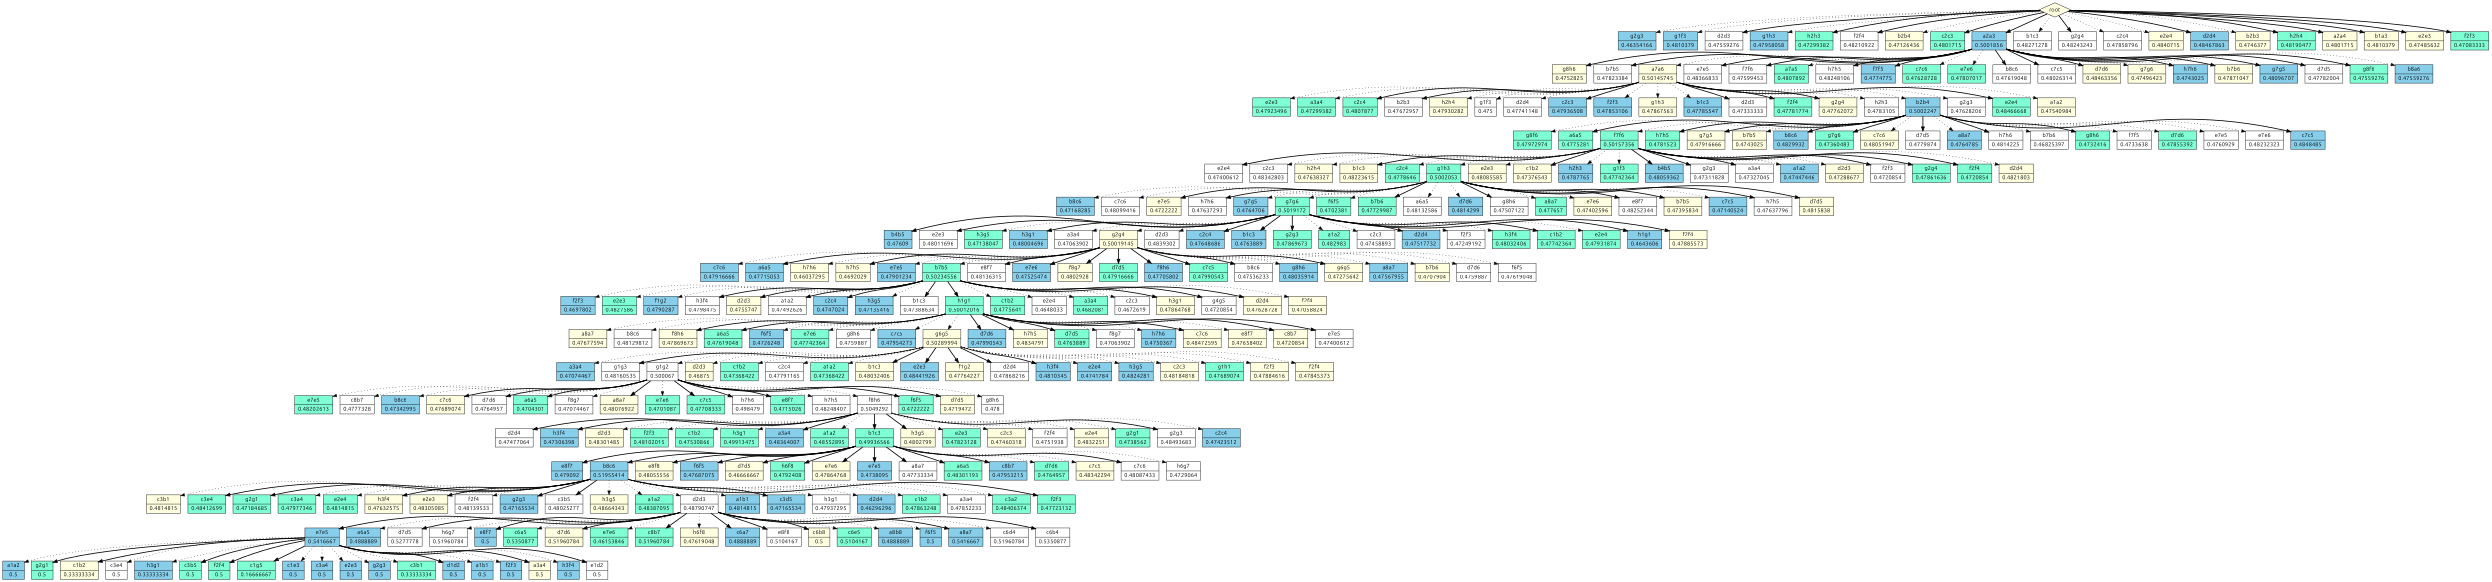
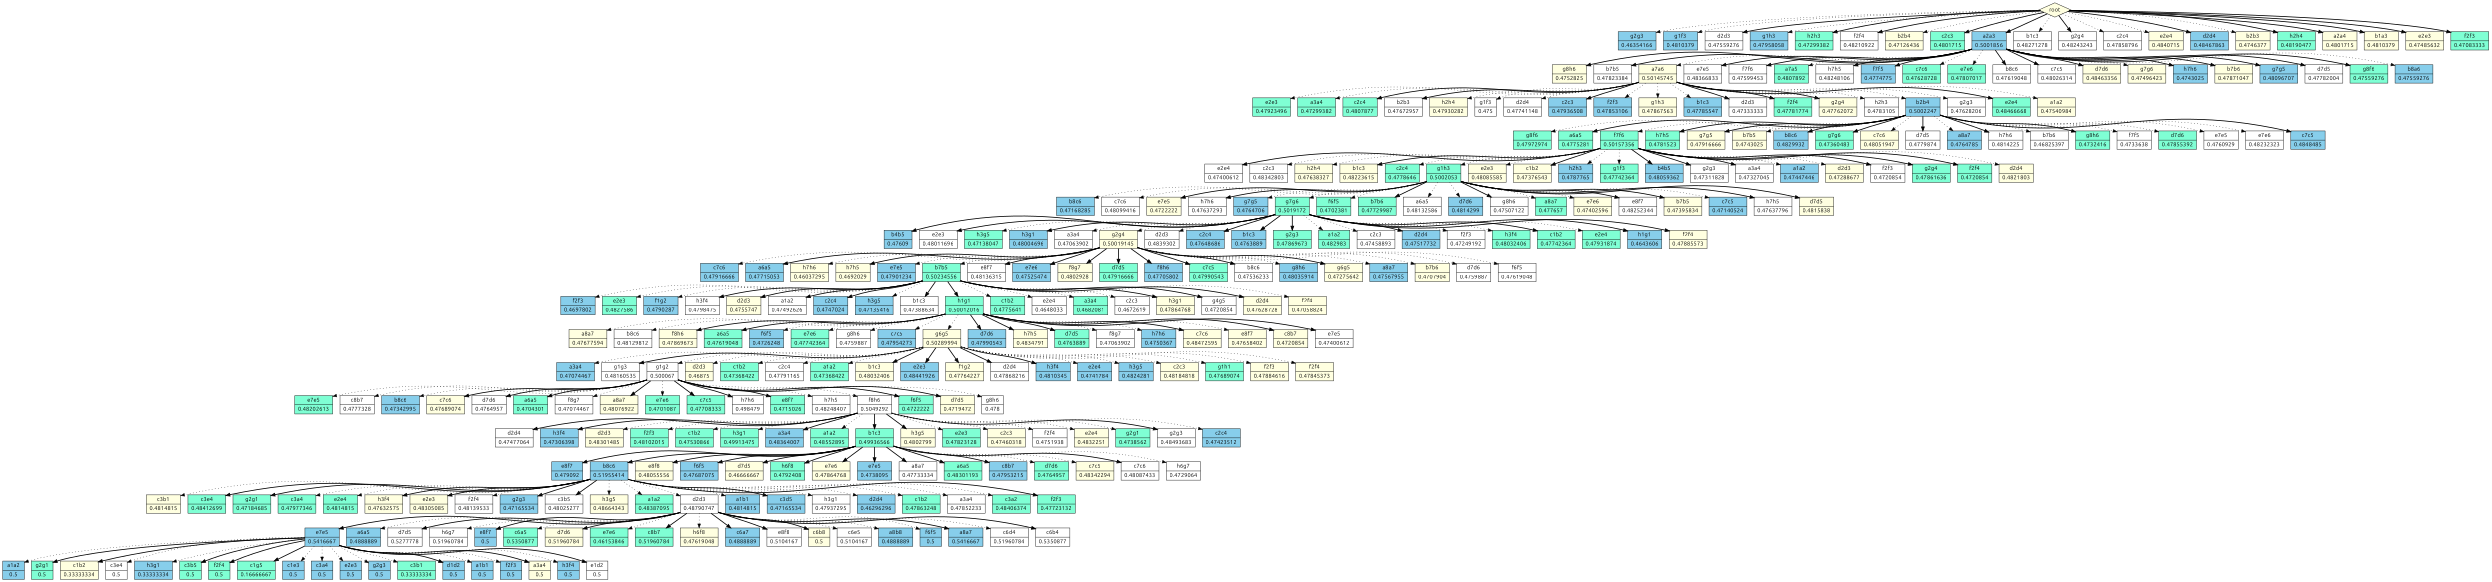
(854, 537) -> (854, 537)
